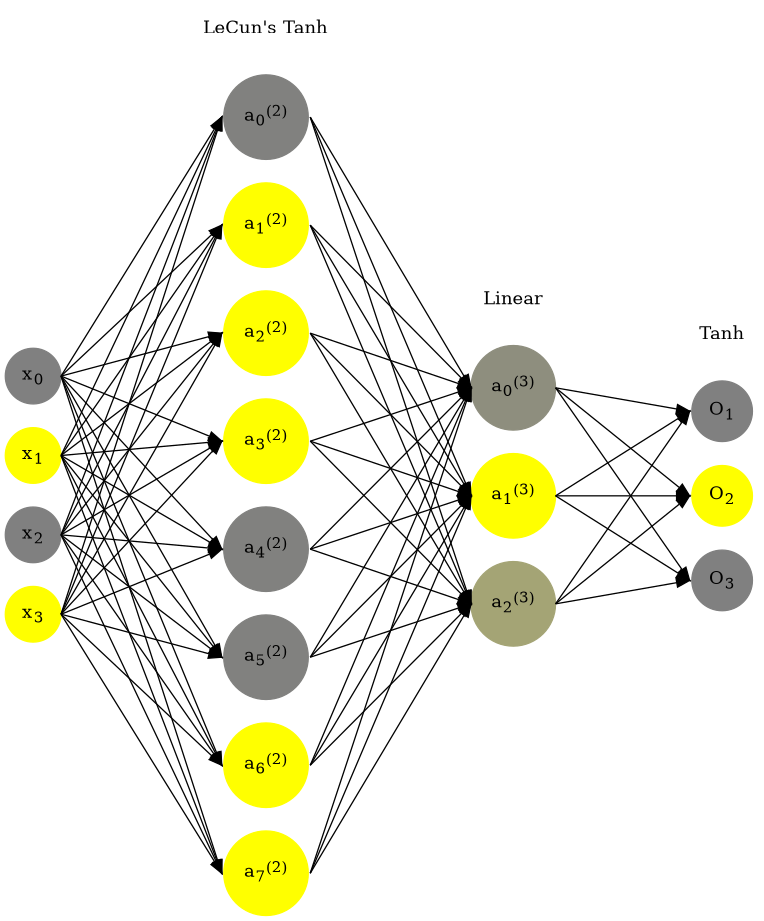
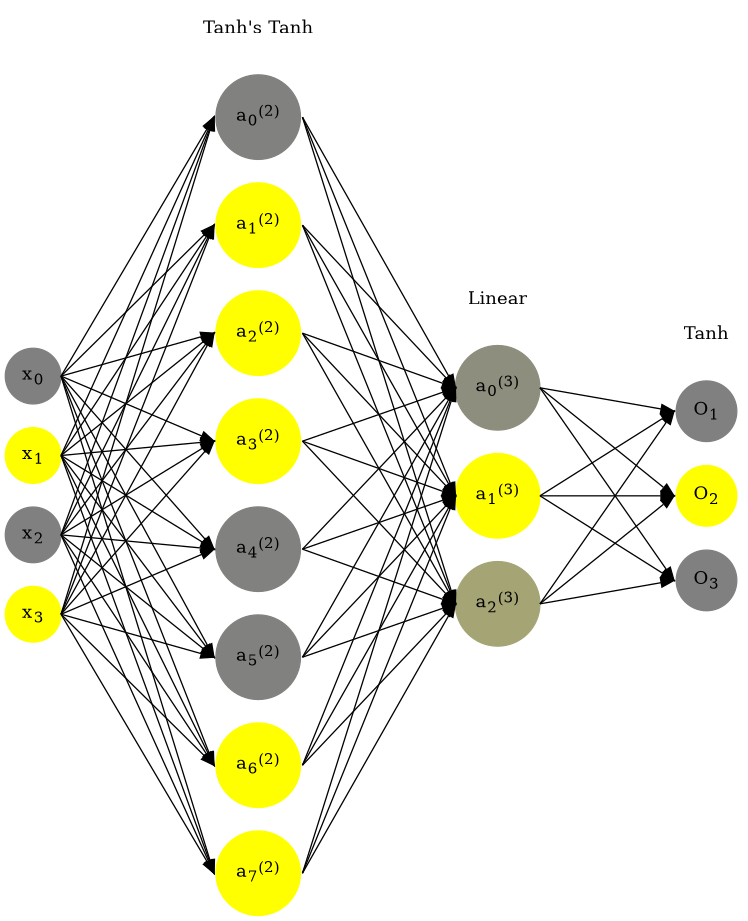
(266, 29) -> (258, 29)
